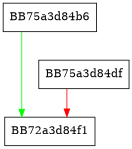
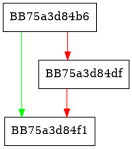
none -> (68, 42)
(50, 131) -> (50, 131)
